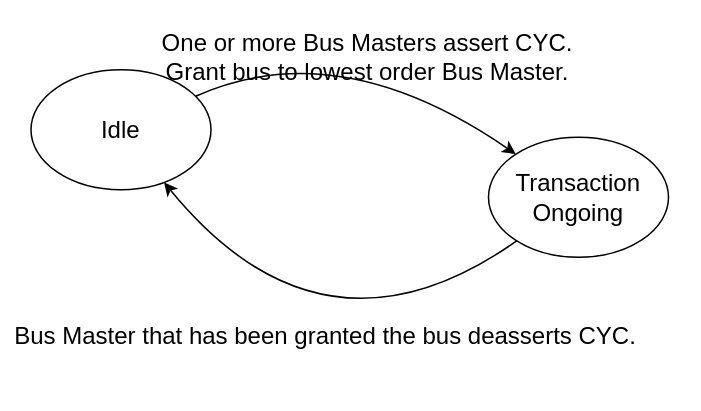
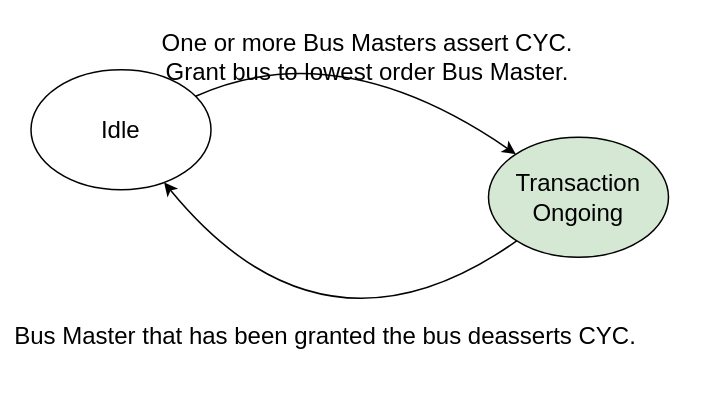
(578, 197) -> (578, 197)
